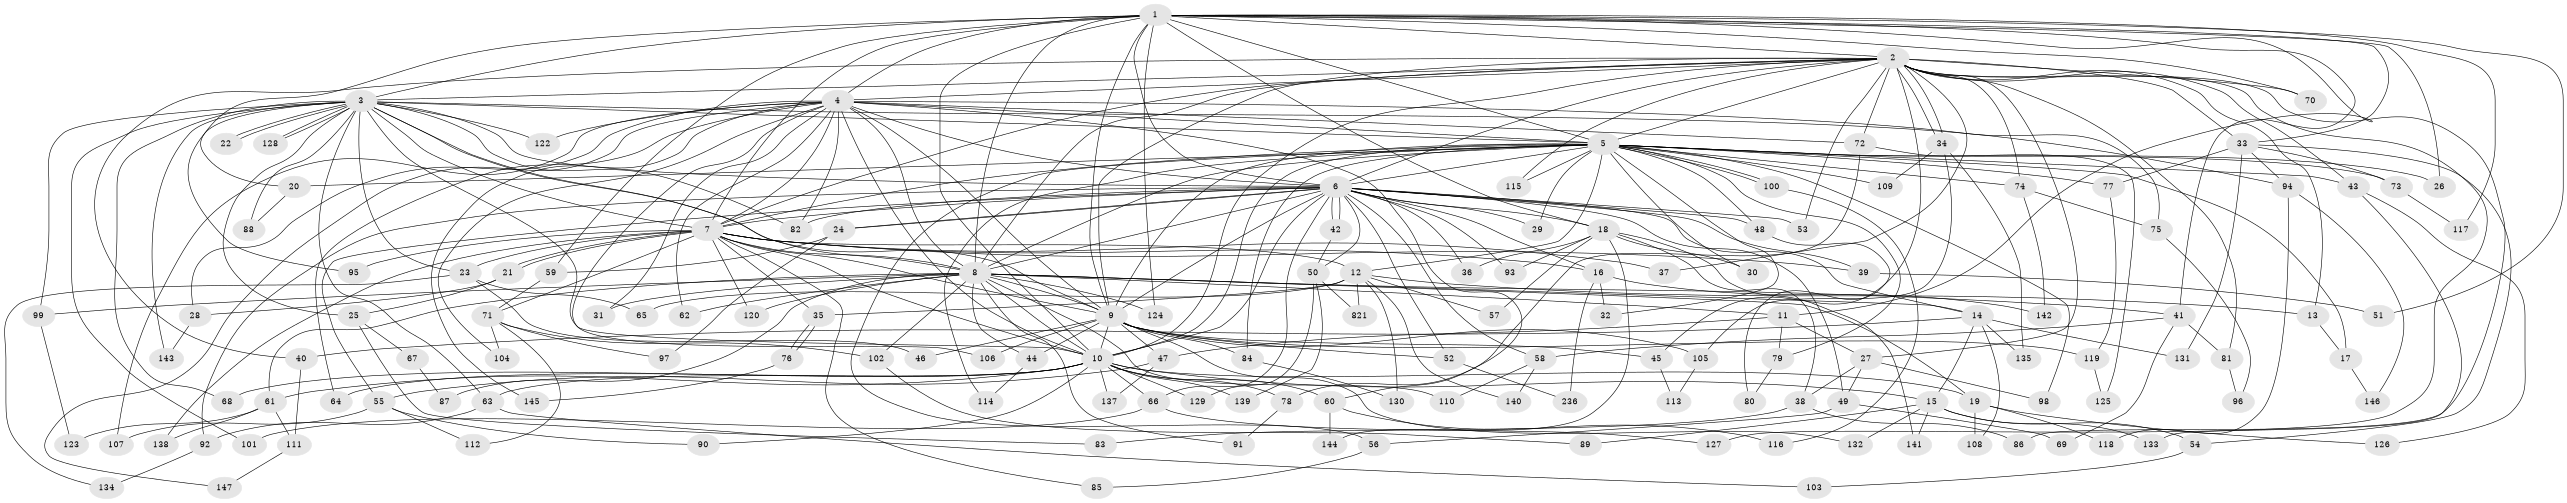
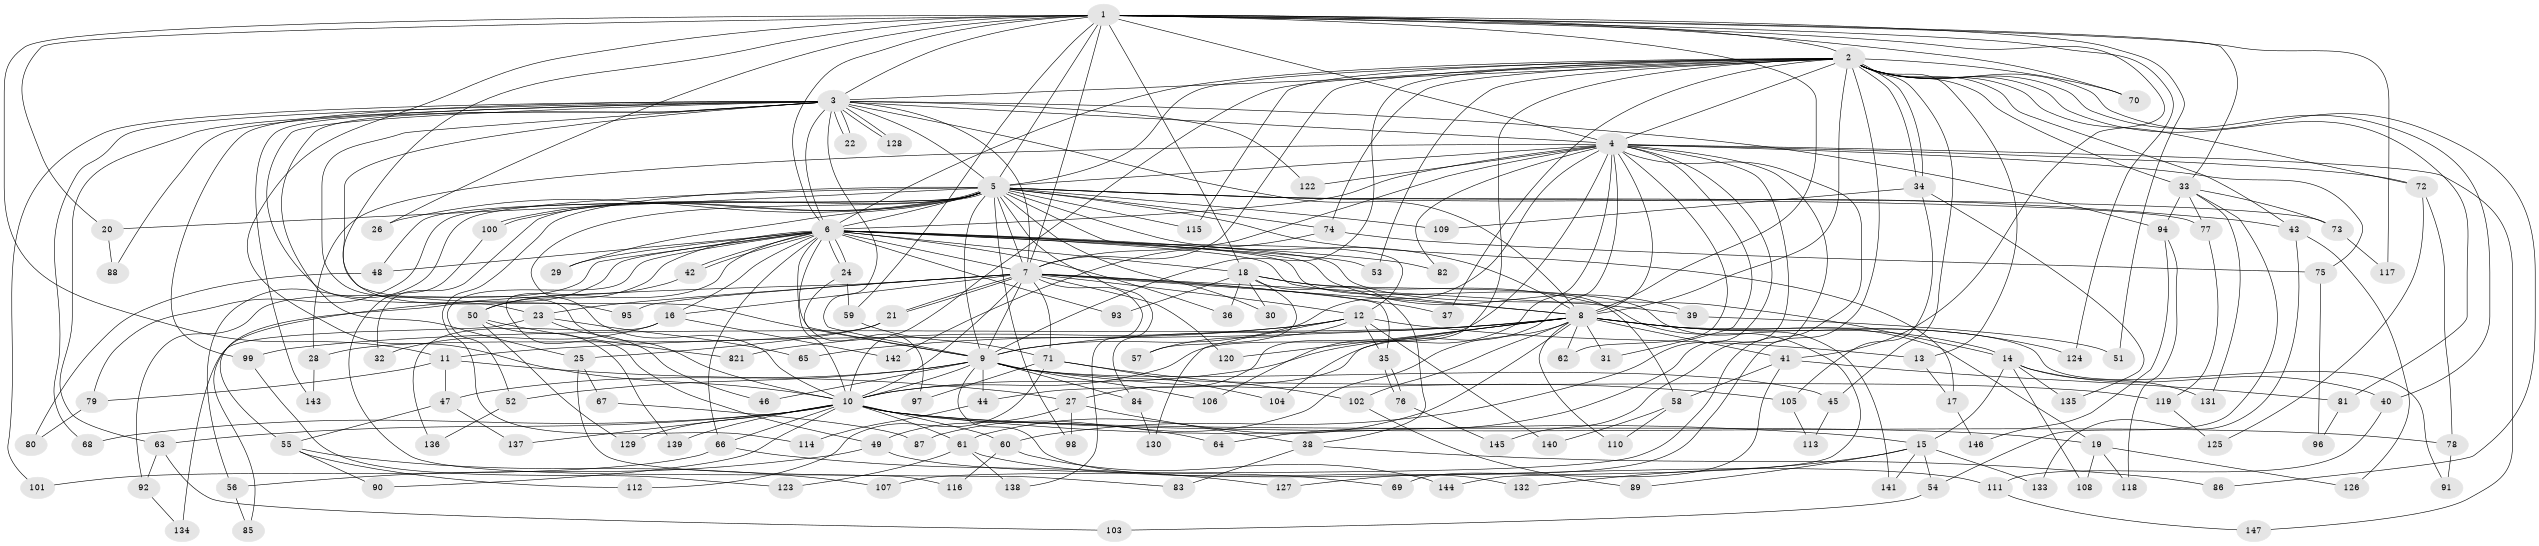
(577, 170) -> (1223, 122)
(1570, 402) -> (432, 445)
